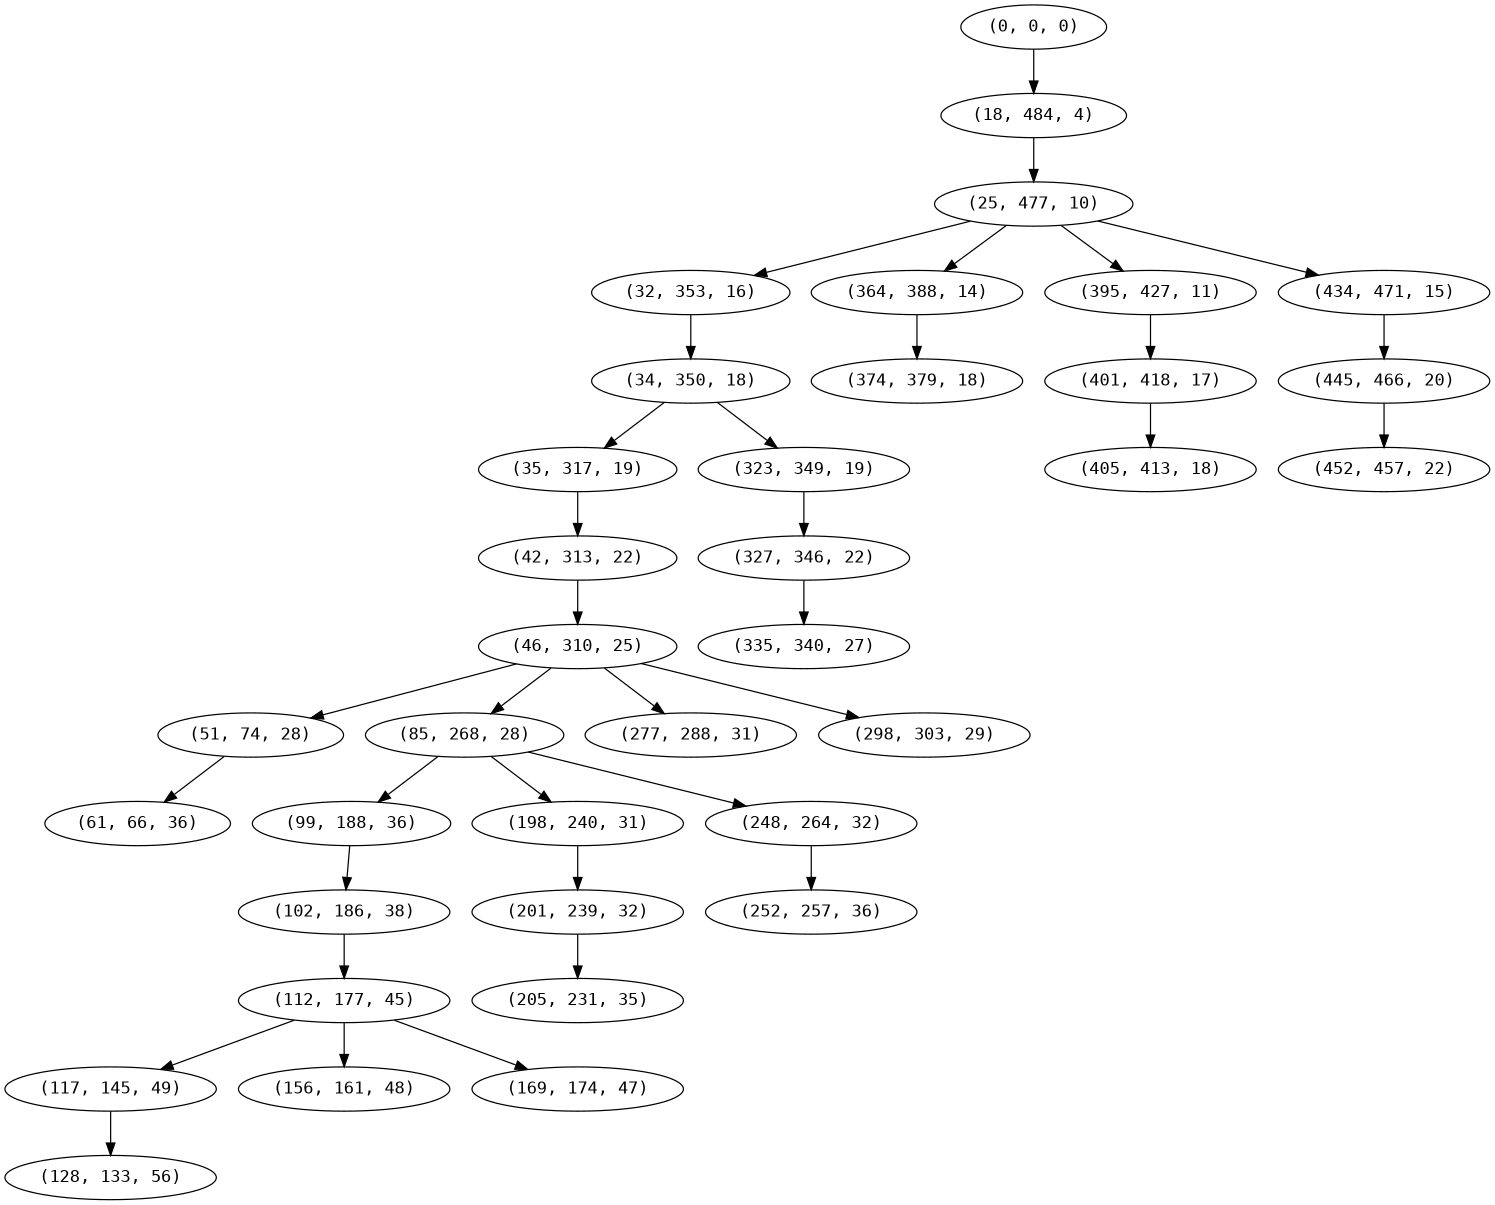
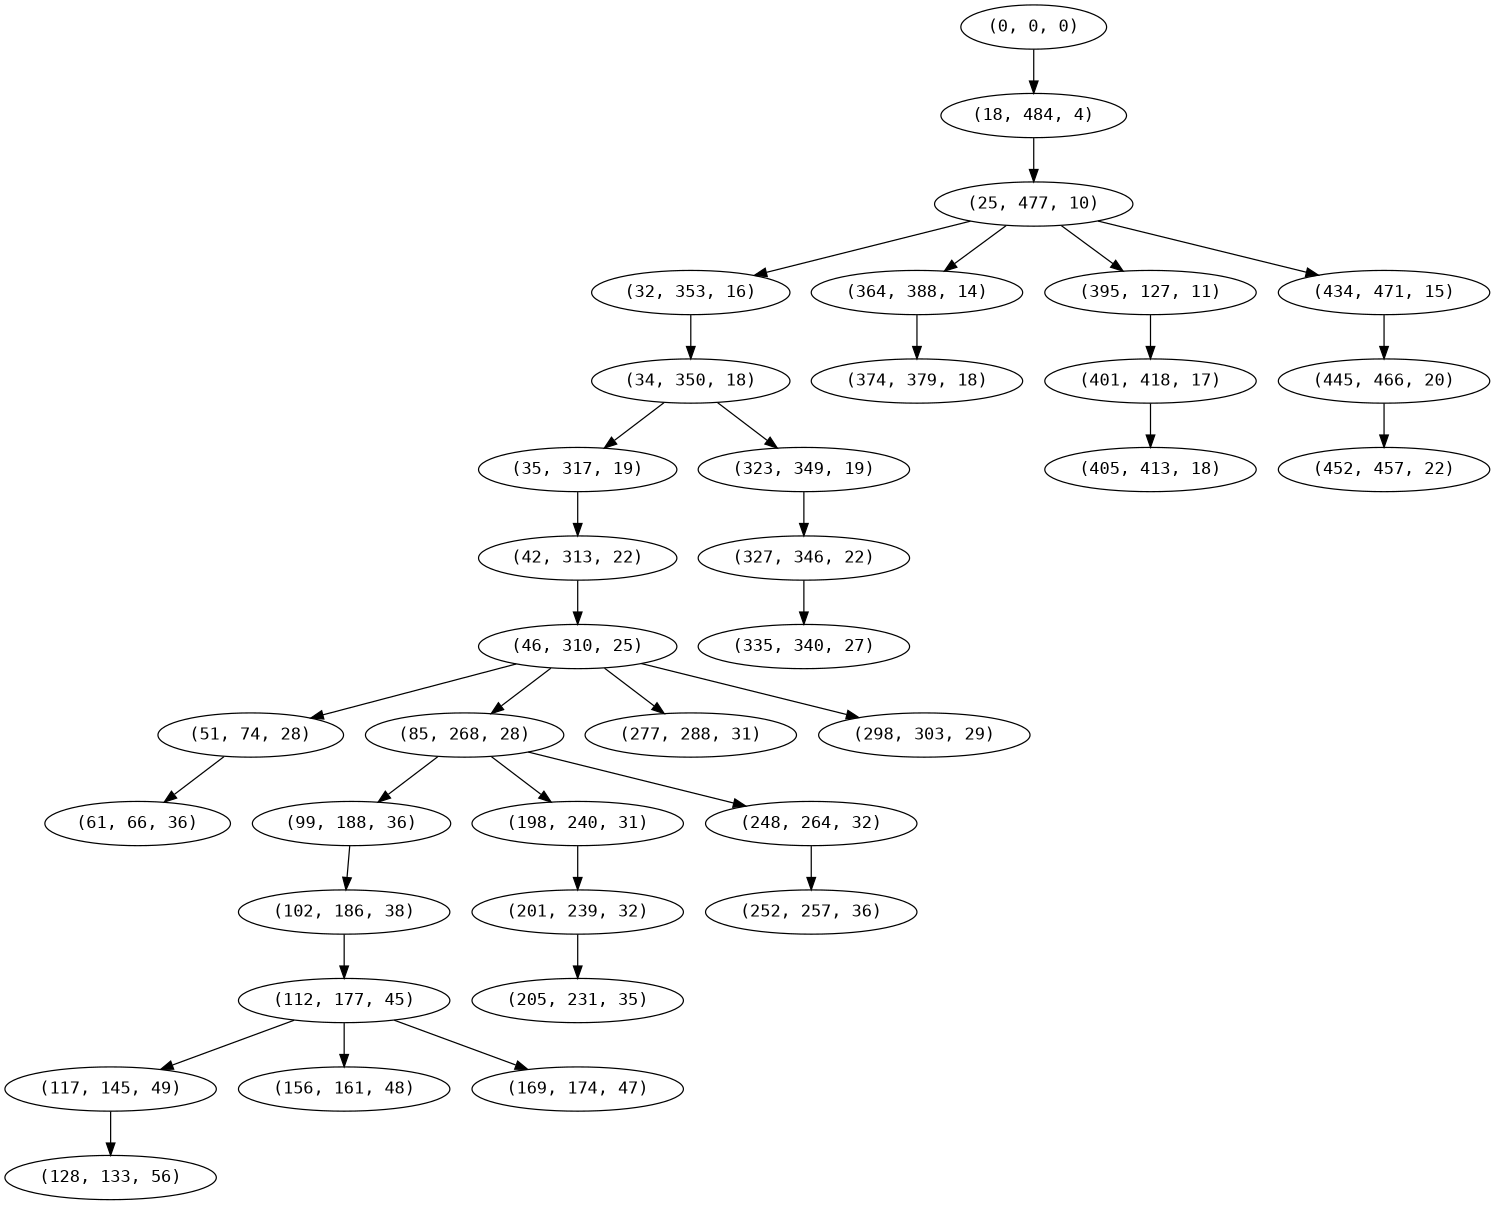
(1150, 293) -> (1150, 293)
